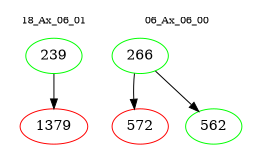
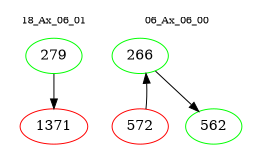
(54, 56) -> (54, 56)
(134, 86) -> (147, 96)
(54, 126) -> (54, 126)
